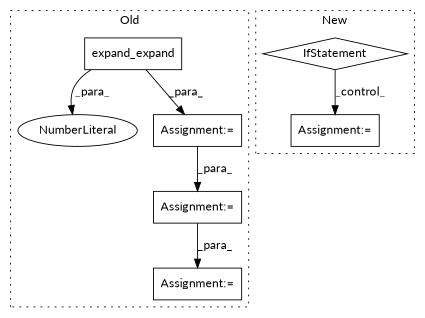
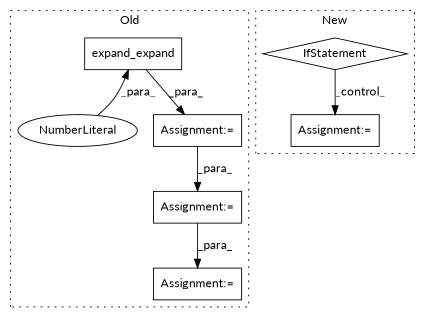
(76, 85) -> (114, 99)
